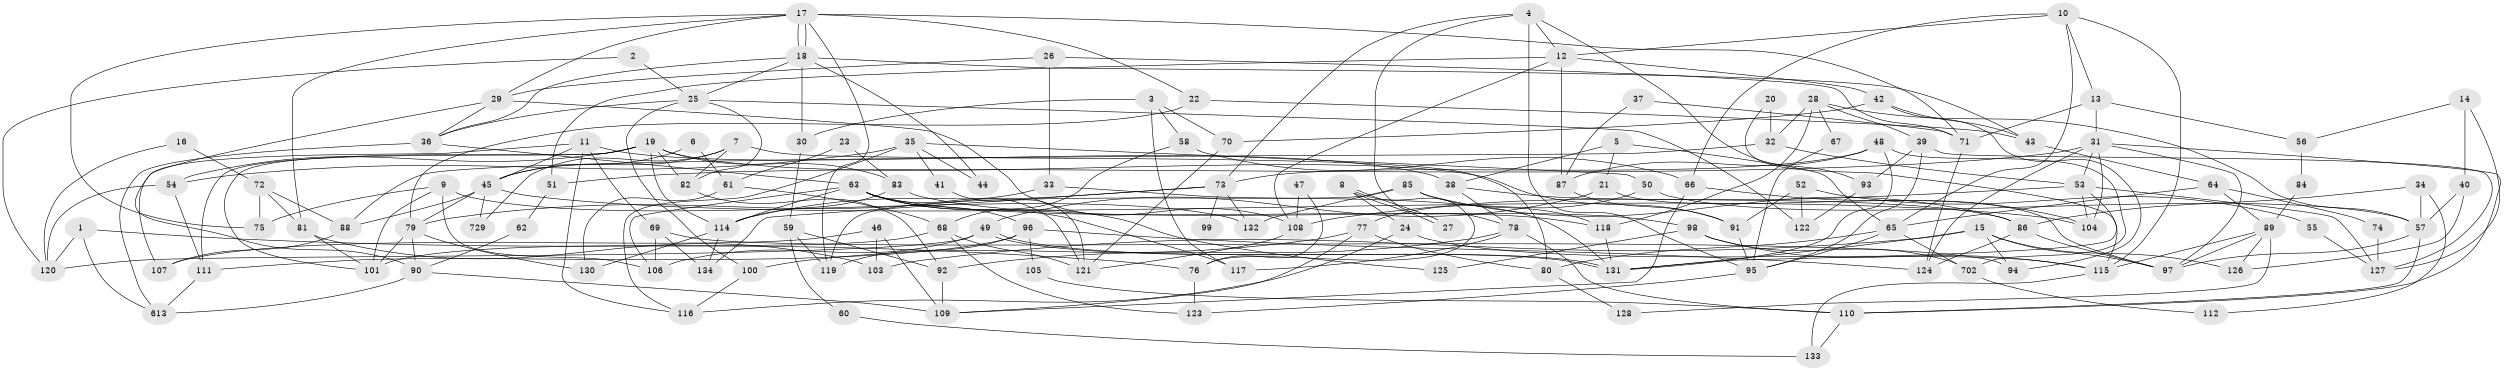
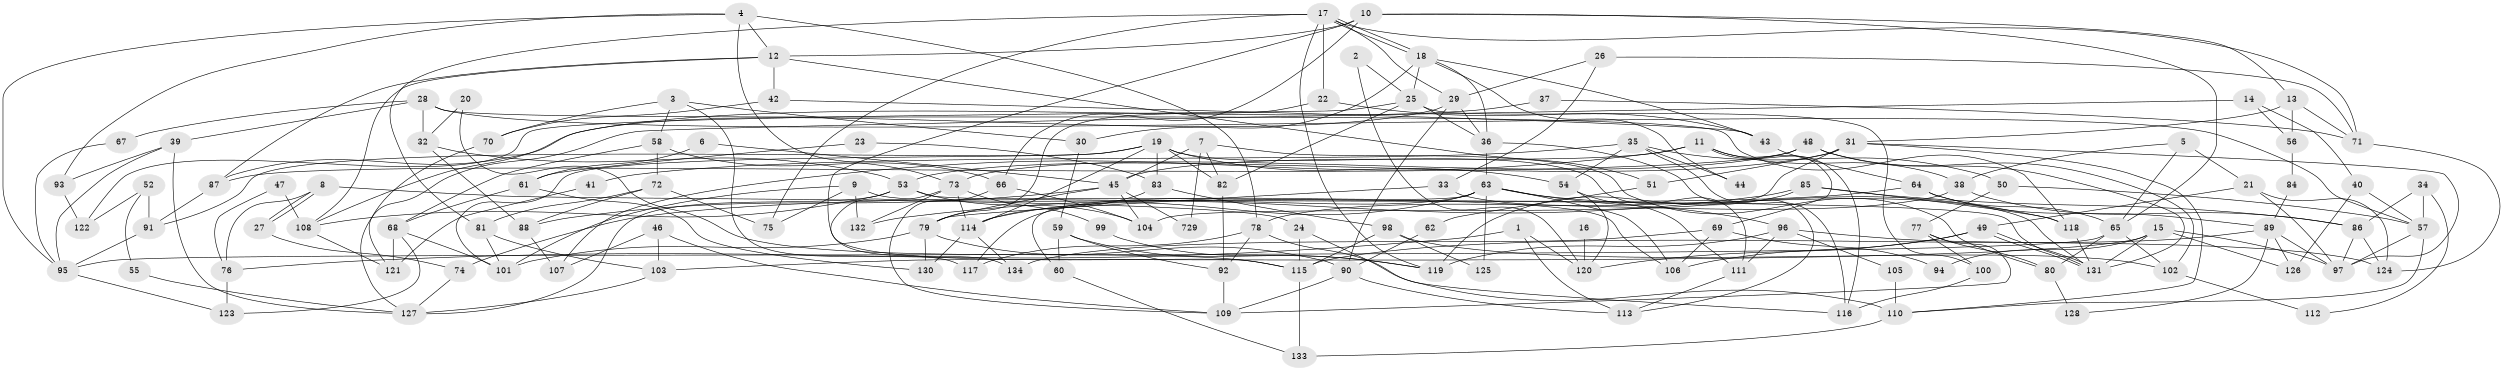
(221, 164) -> (657, 164)
(2110, 169) -> none
(1992, 195) -> (2332, 199)
(986, 198) -> (1229, 198)
none -> (341, 251)
none -> (1266, 255)
(1969, 271) -> (2171, 271)
none -> (553, 298)
(159, 314) -> (1625, 314)
